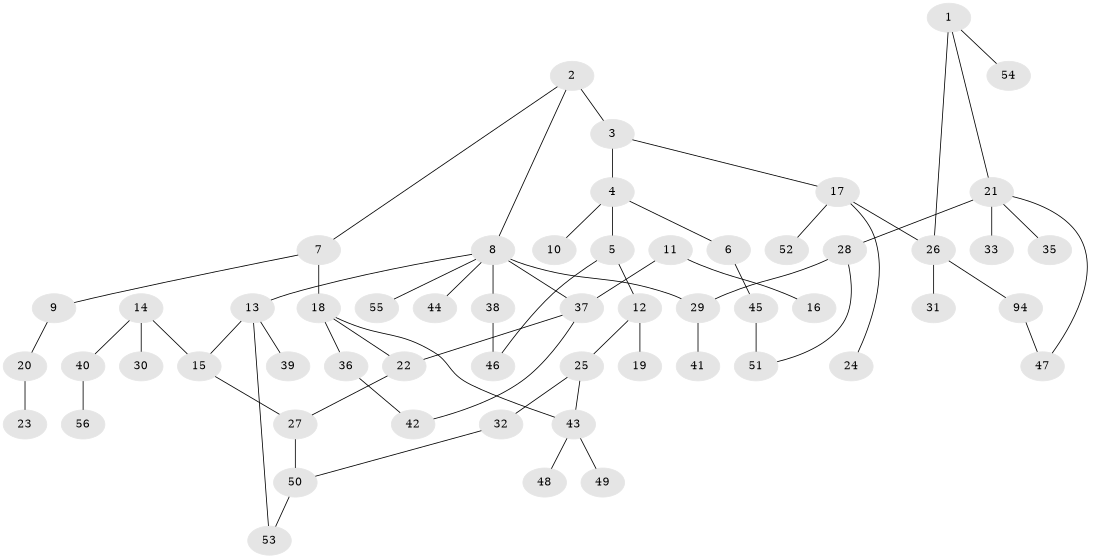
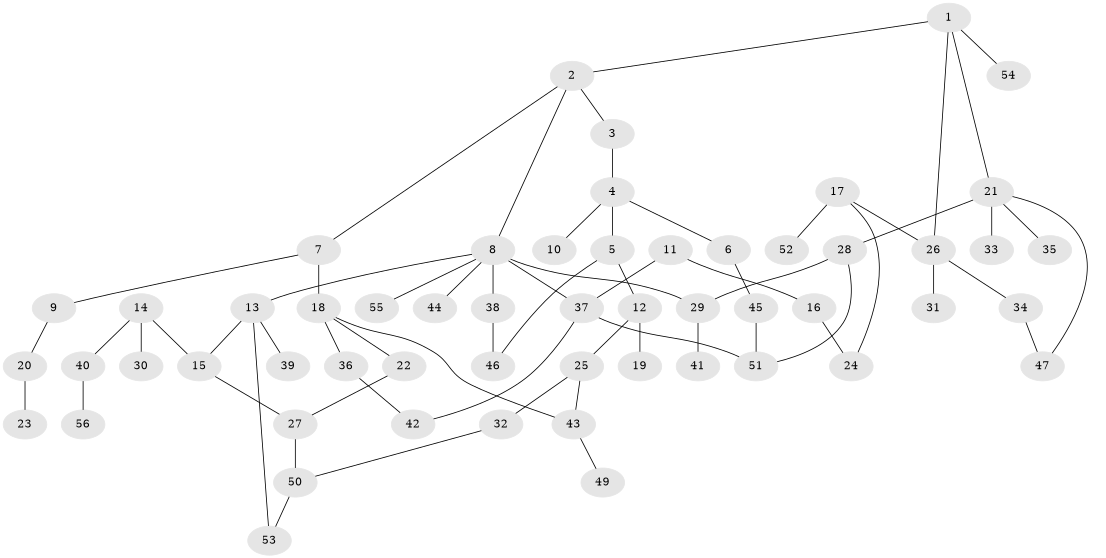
none -> (761, 47)
(725, 163) -> none
(1021, 308) -> (1021, 308)
(500, 335) -> (669, 337)
none -> (835, 340)
(545, 483) -> none
